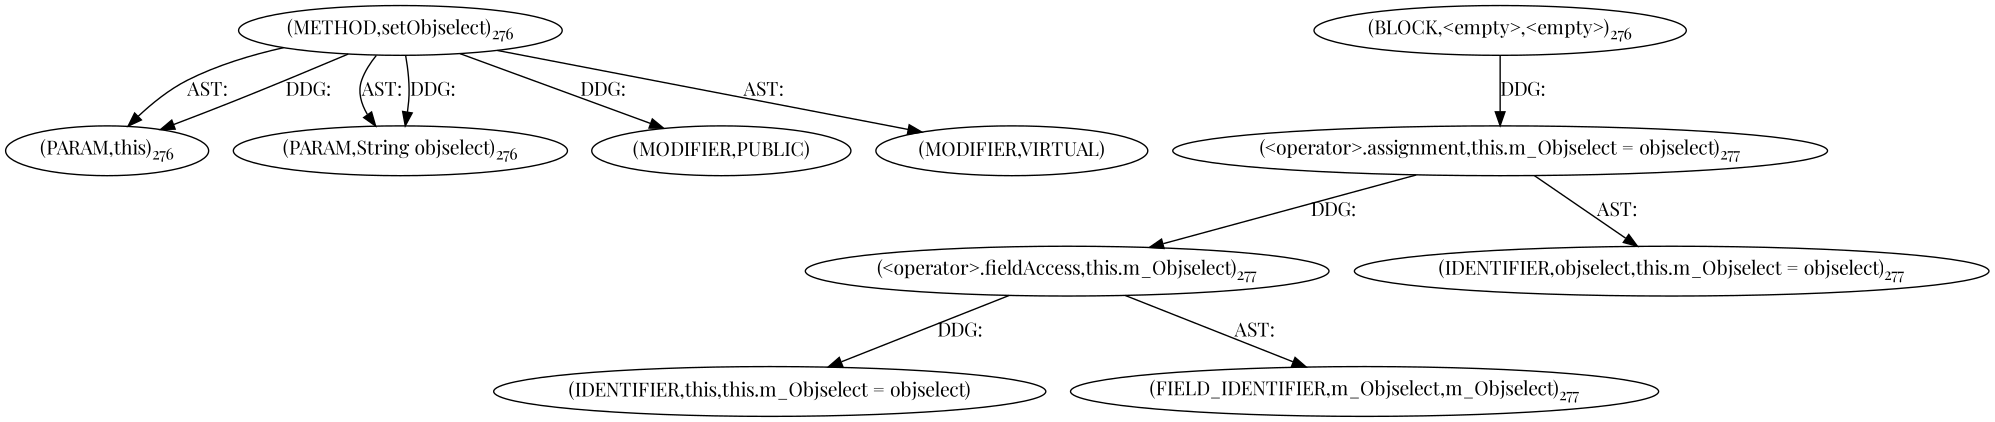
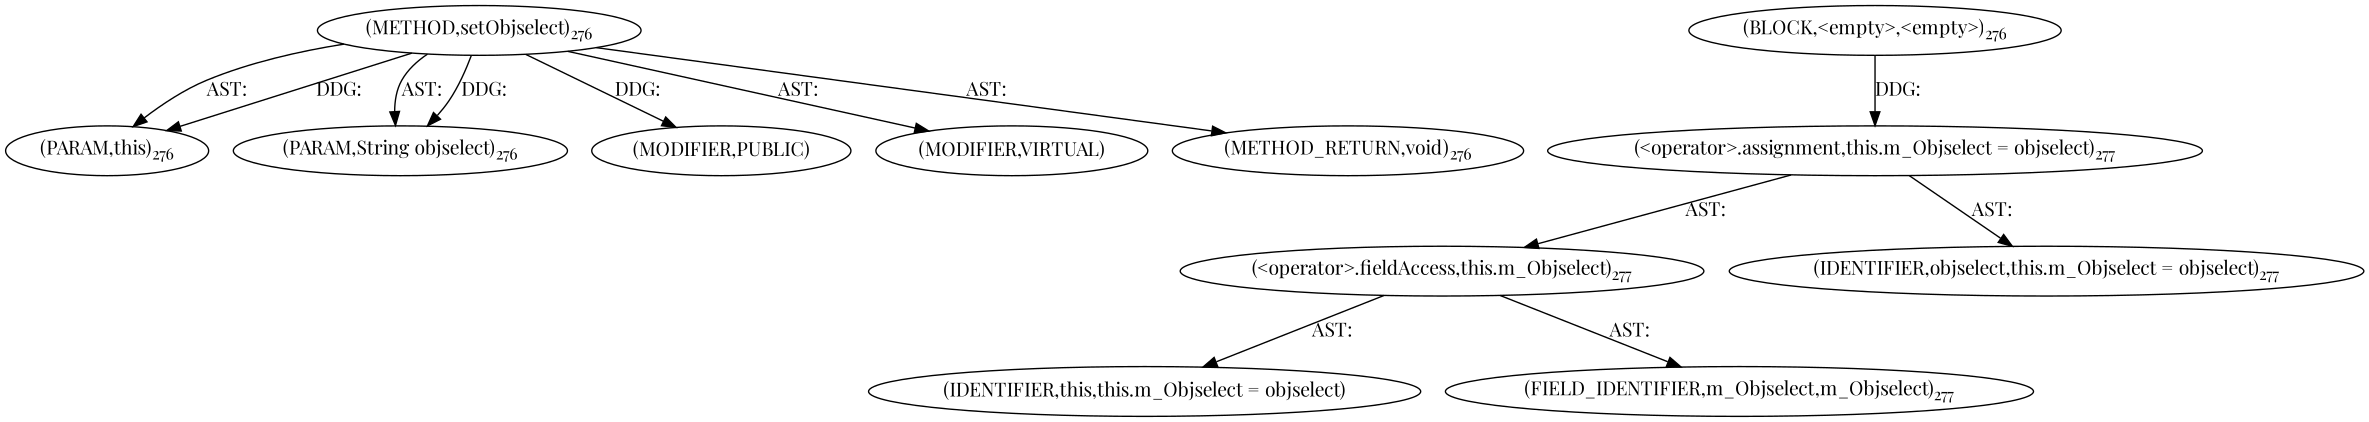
none -> (1348, 151)
(1336, 211) -> (1709, 211)
(963, 331) -> (1336, 331)
